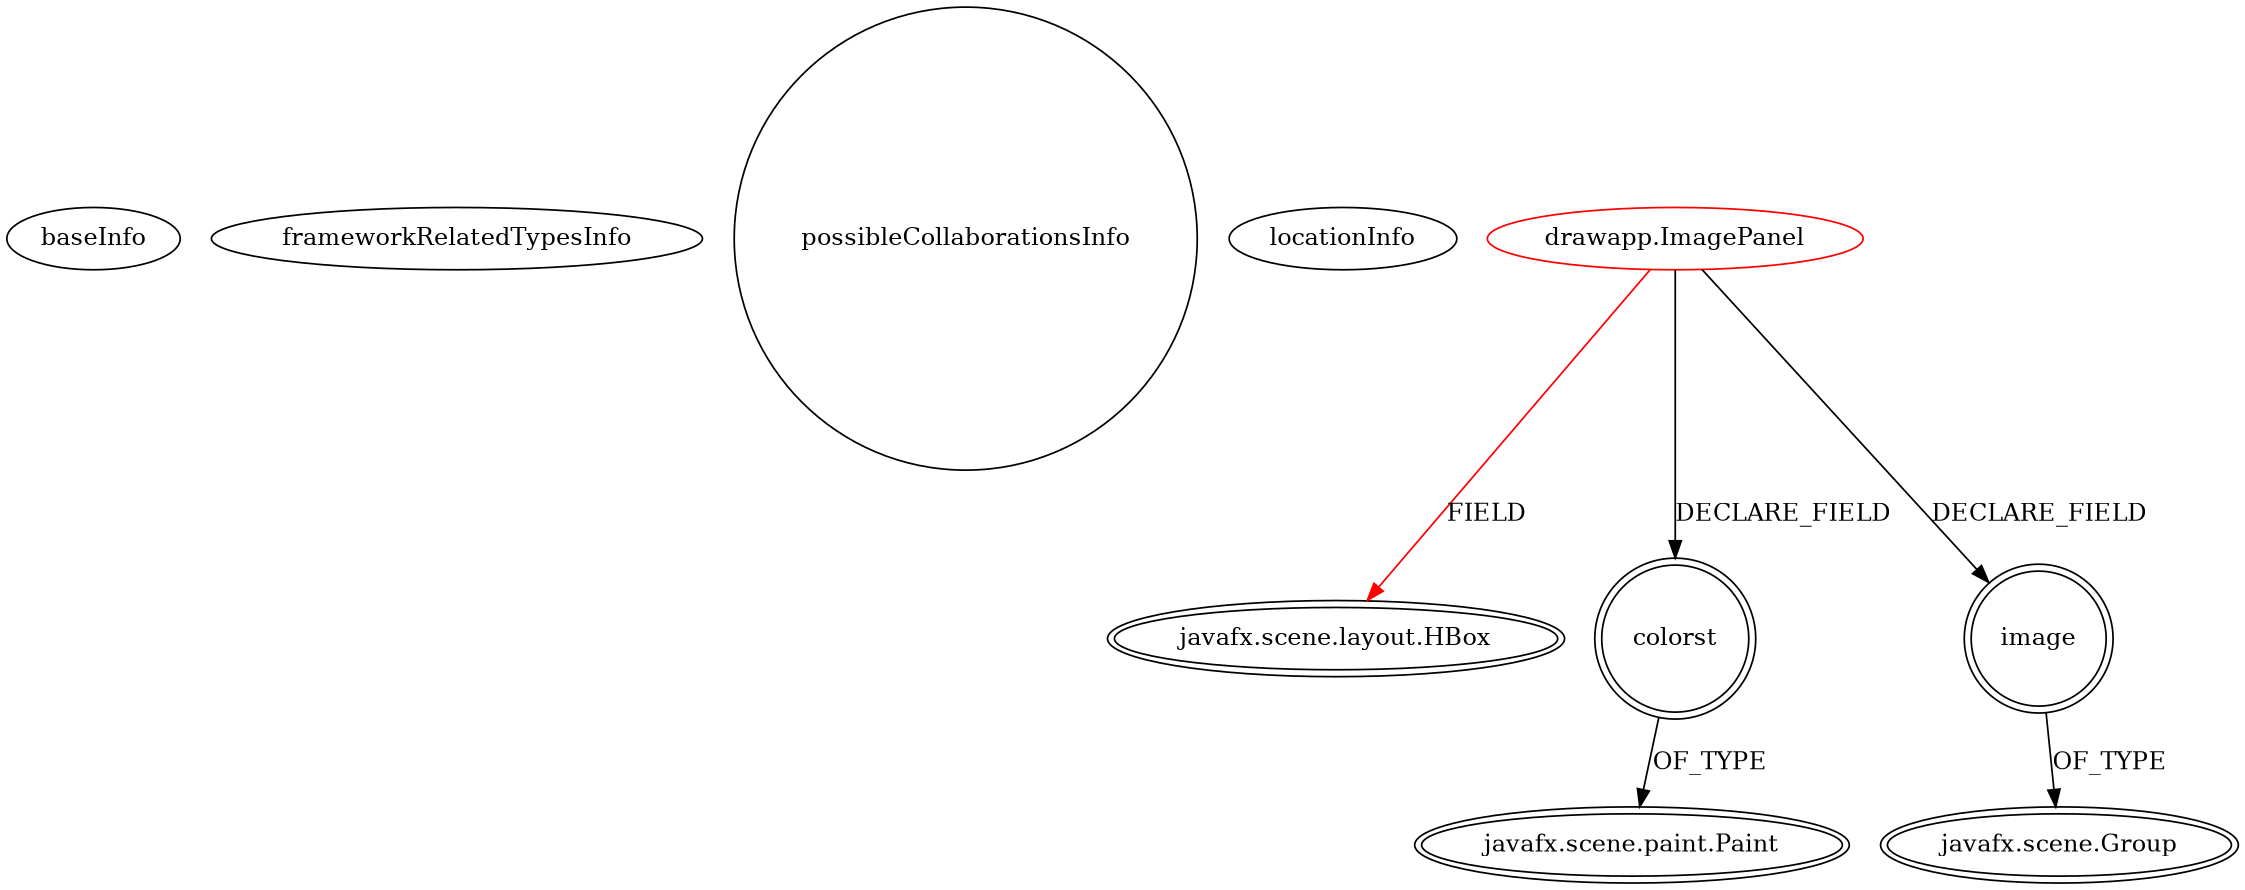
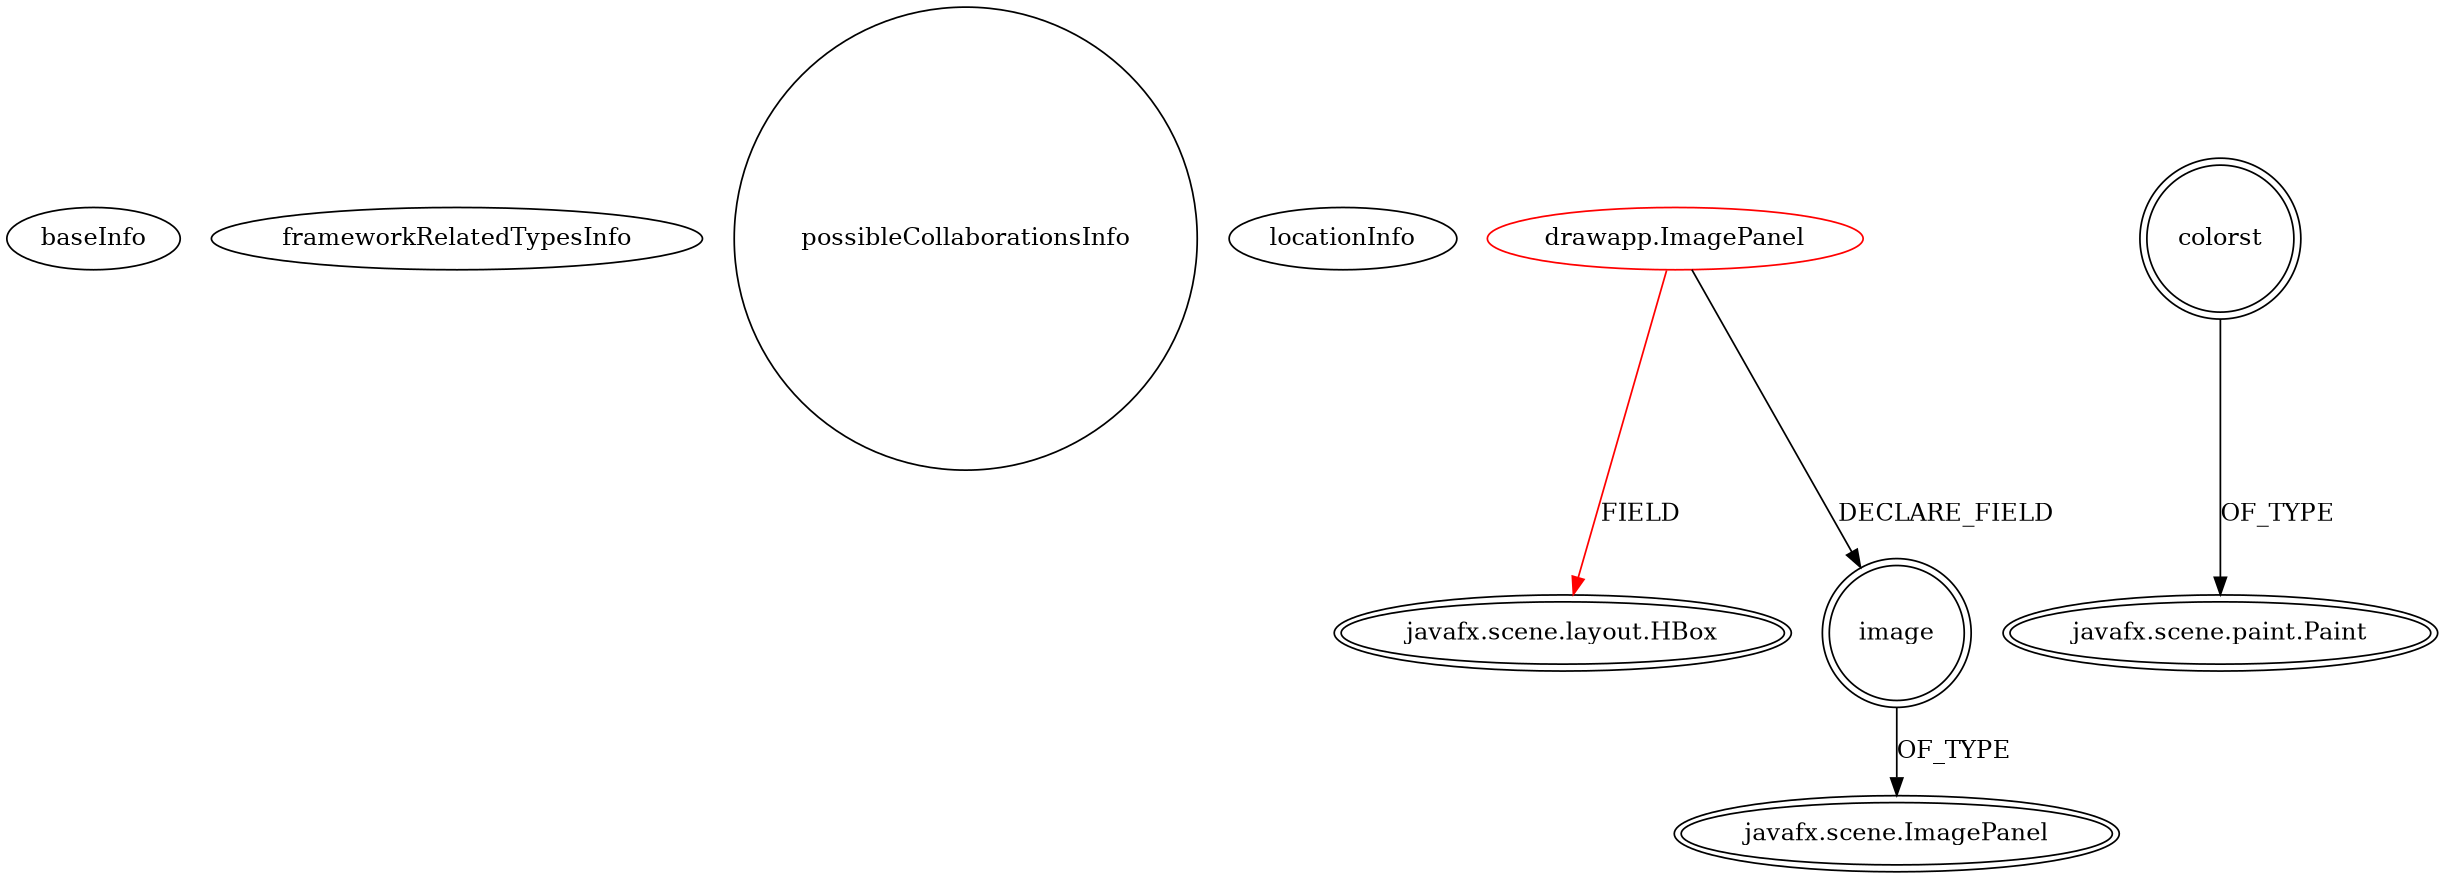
(1675, 405) -> none
(2059, 845) -> (1897, 834)
